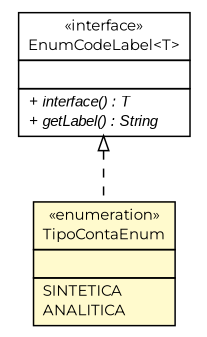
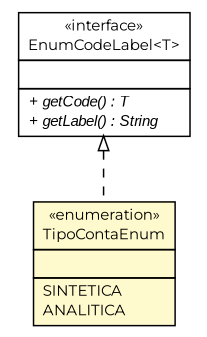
(80, 102) -> (79, 102)
